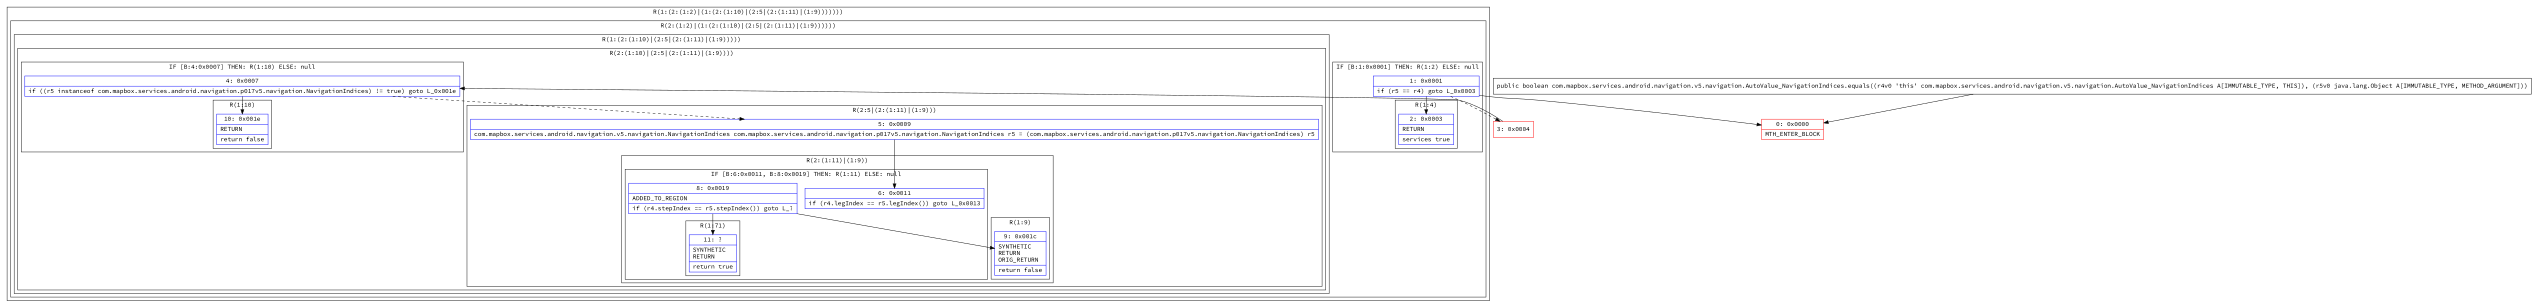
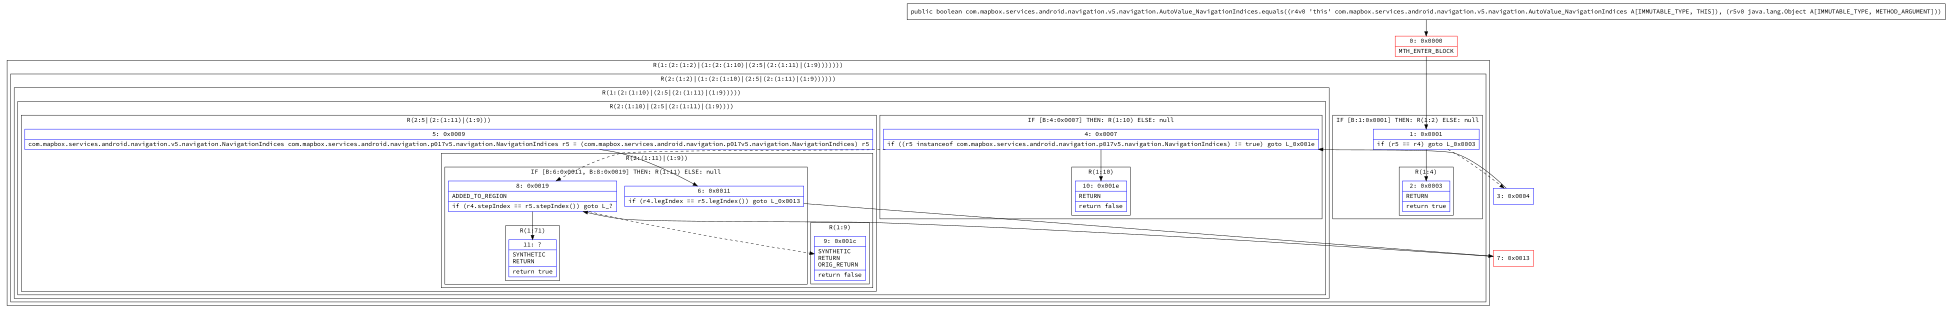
(575, 108) -> (728, 151)
(1618, 108) -> (1426, 91)
(1513, 129) -> (1513, 196)
(1426, 139) -> (1426, 206)
(894, 231) -> (699, 234)
none -> (1513, 258)
